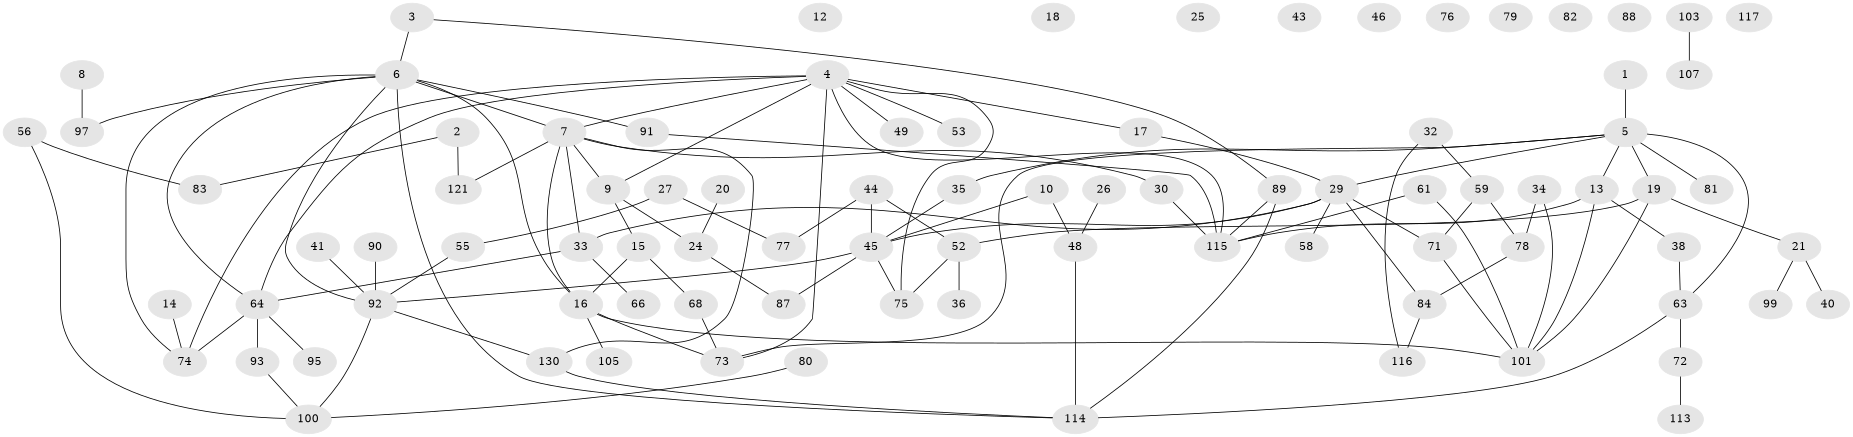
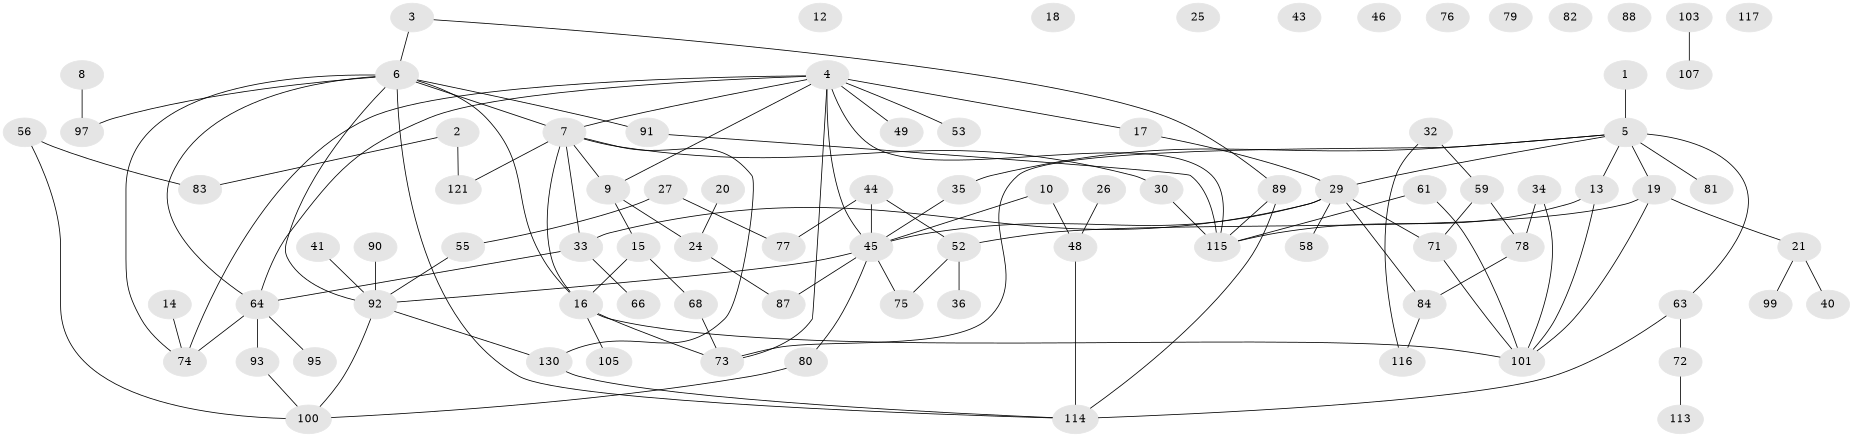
(991, 141) -> (833, 165)
(1679, 247) -> none
none -> (845, 307)
